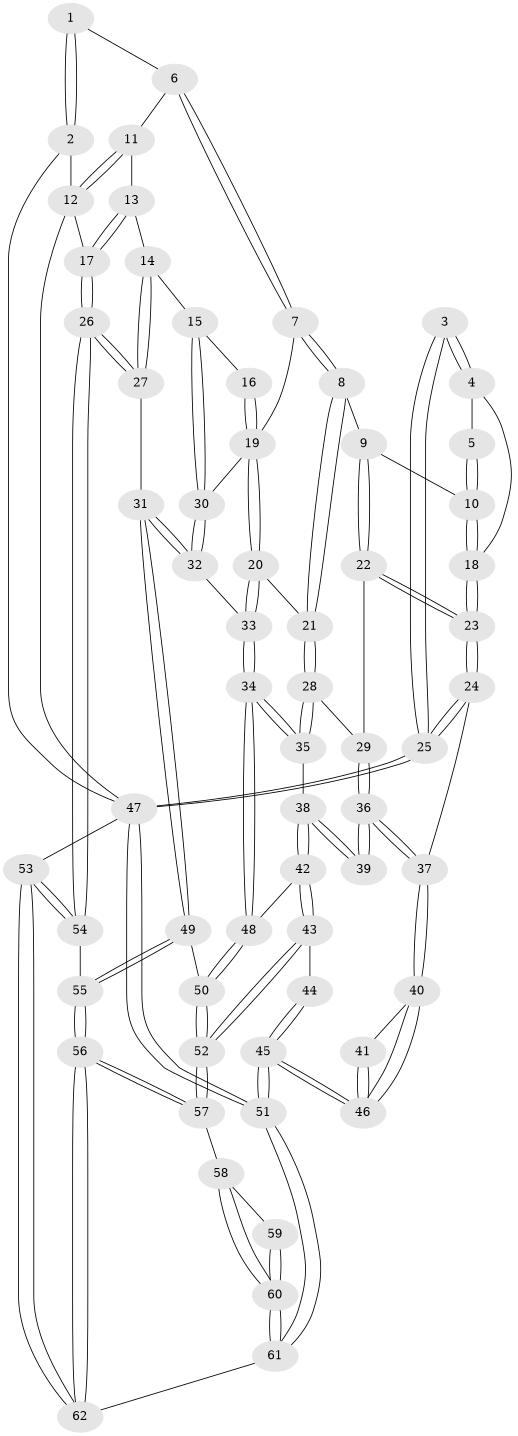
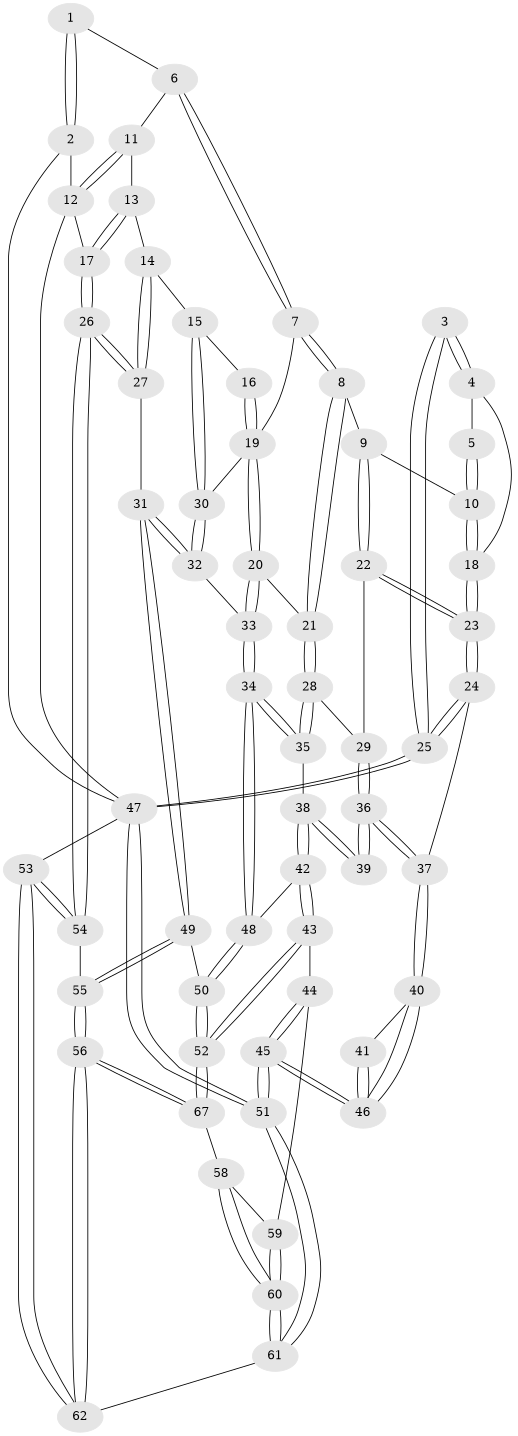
(202, 1113) -> (202, 1113)
none -> (296, 1114)
